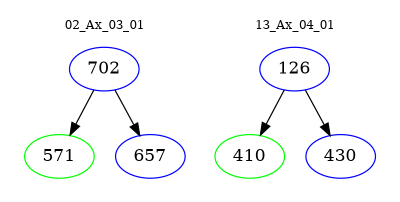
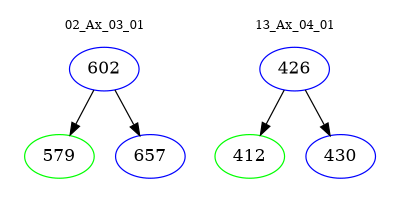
(104, 69) -> (104, 69)
(295, 69) -> (295, 69)
(59, 156) -> (59, 156)
(250, 156) -> (250, 156)
